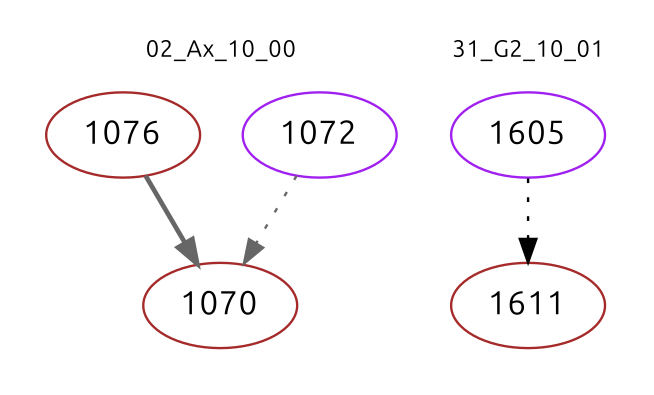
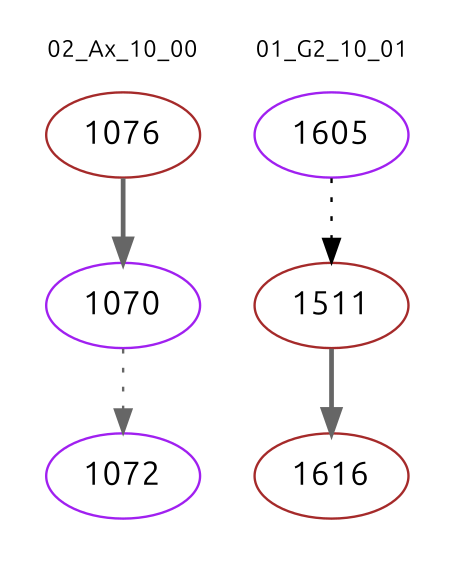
(529, 51) -> (333, 51)
(276, 209) -> (123, 379)
(220, 305) -> (123, 305)
(528, 305) -> (332, 305)
none -> (332, 476)
